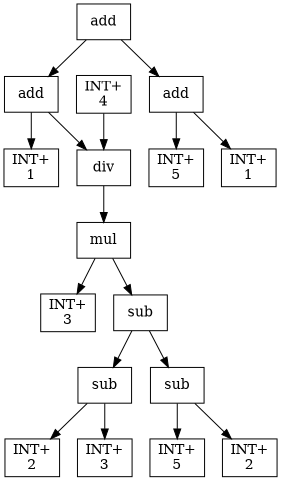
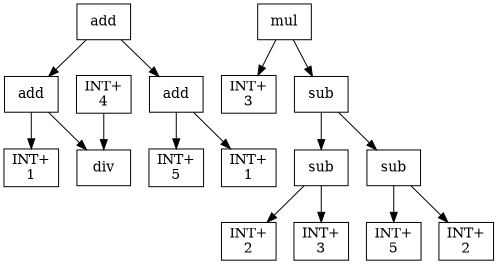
(104, 199) -> none
